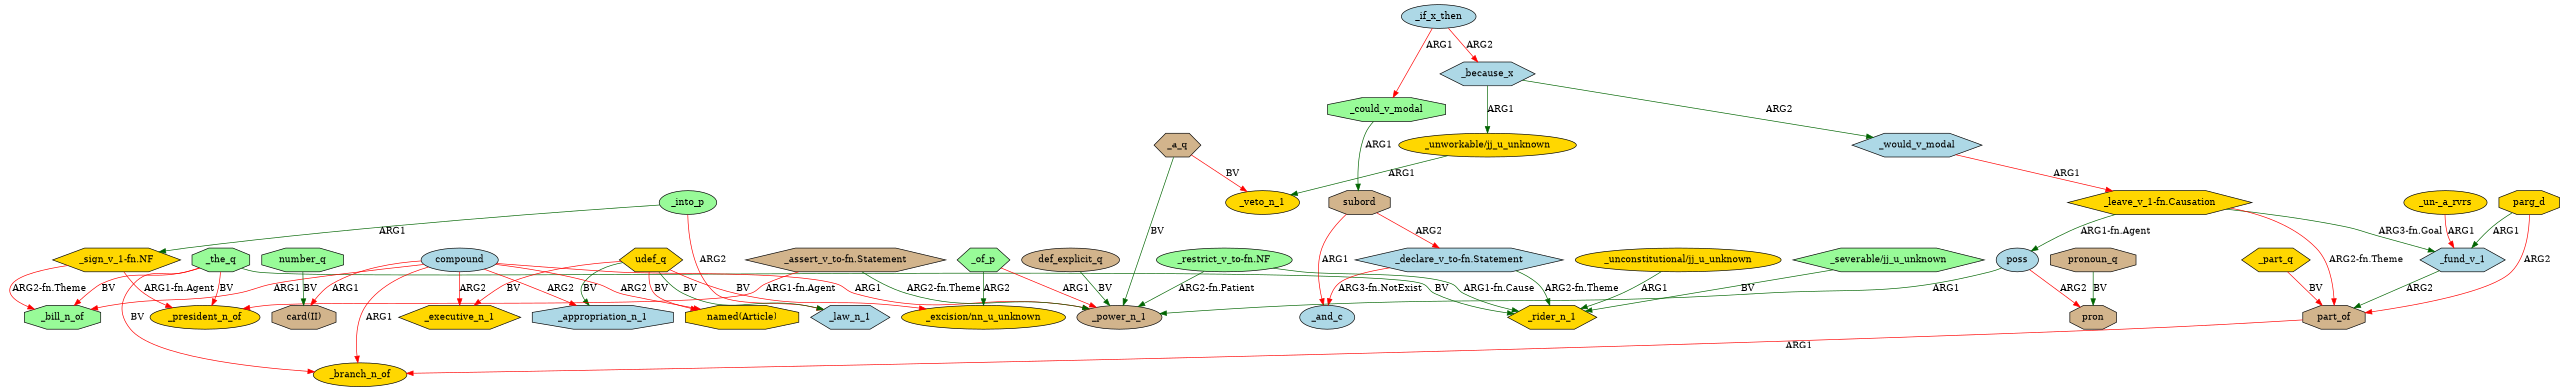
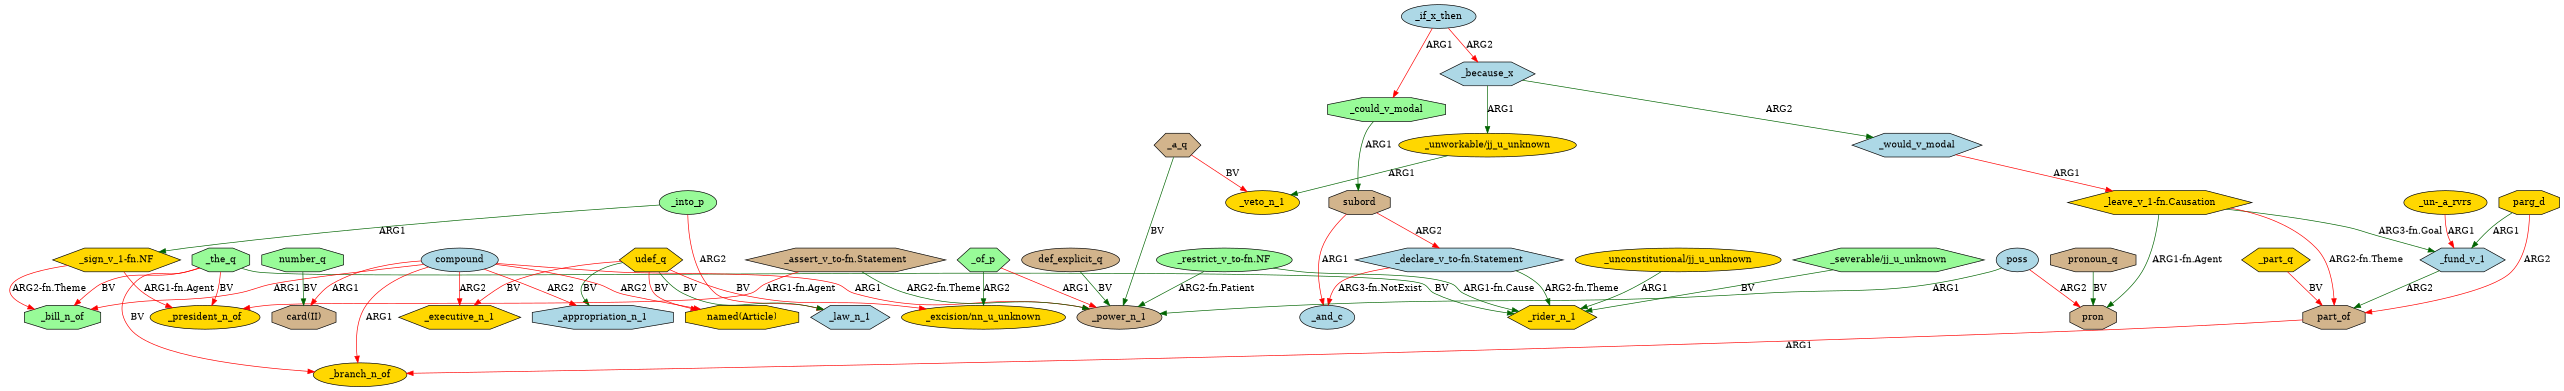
(2075, 229) -> (2146, 264)
